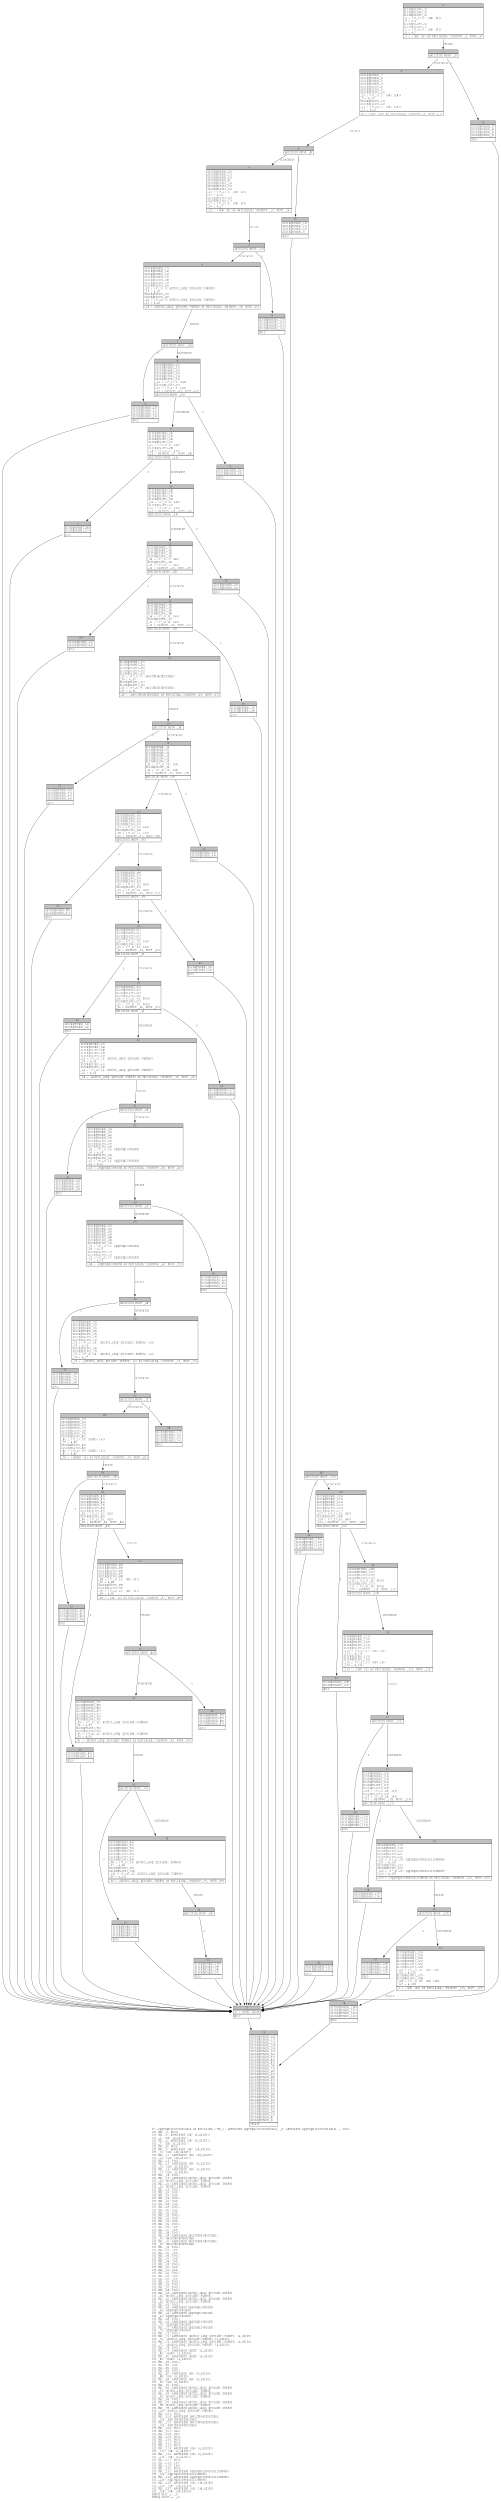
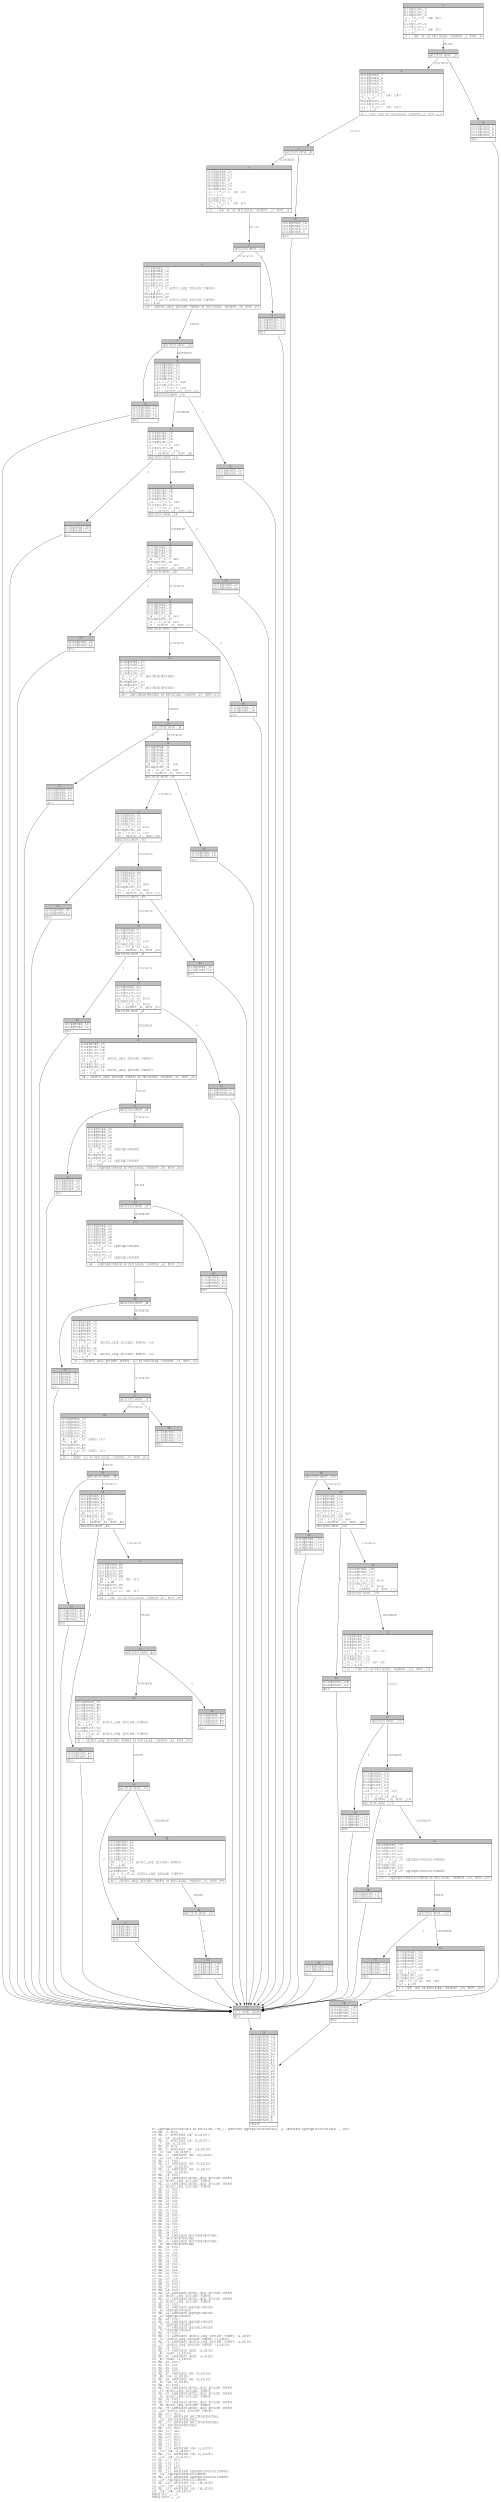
(132, 1544) -> (134, 1544)
